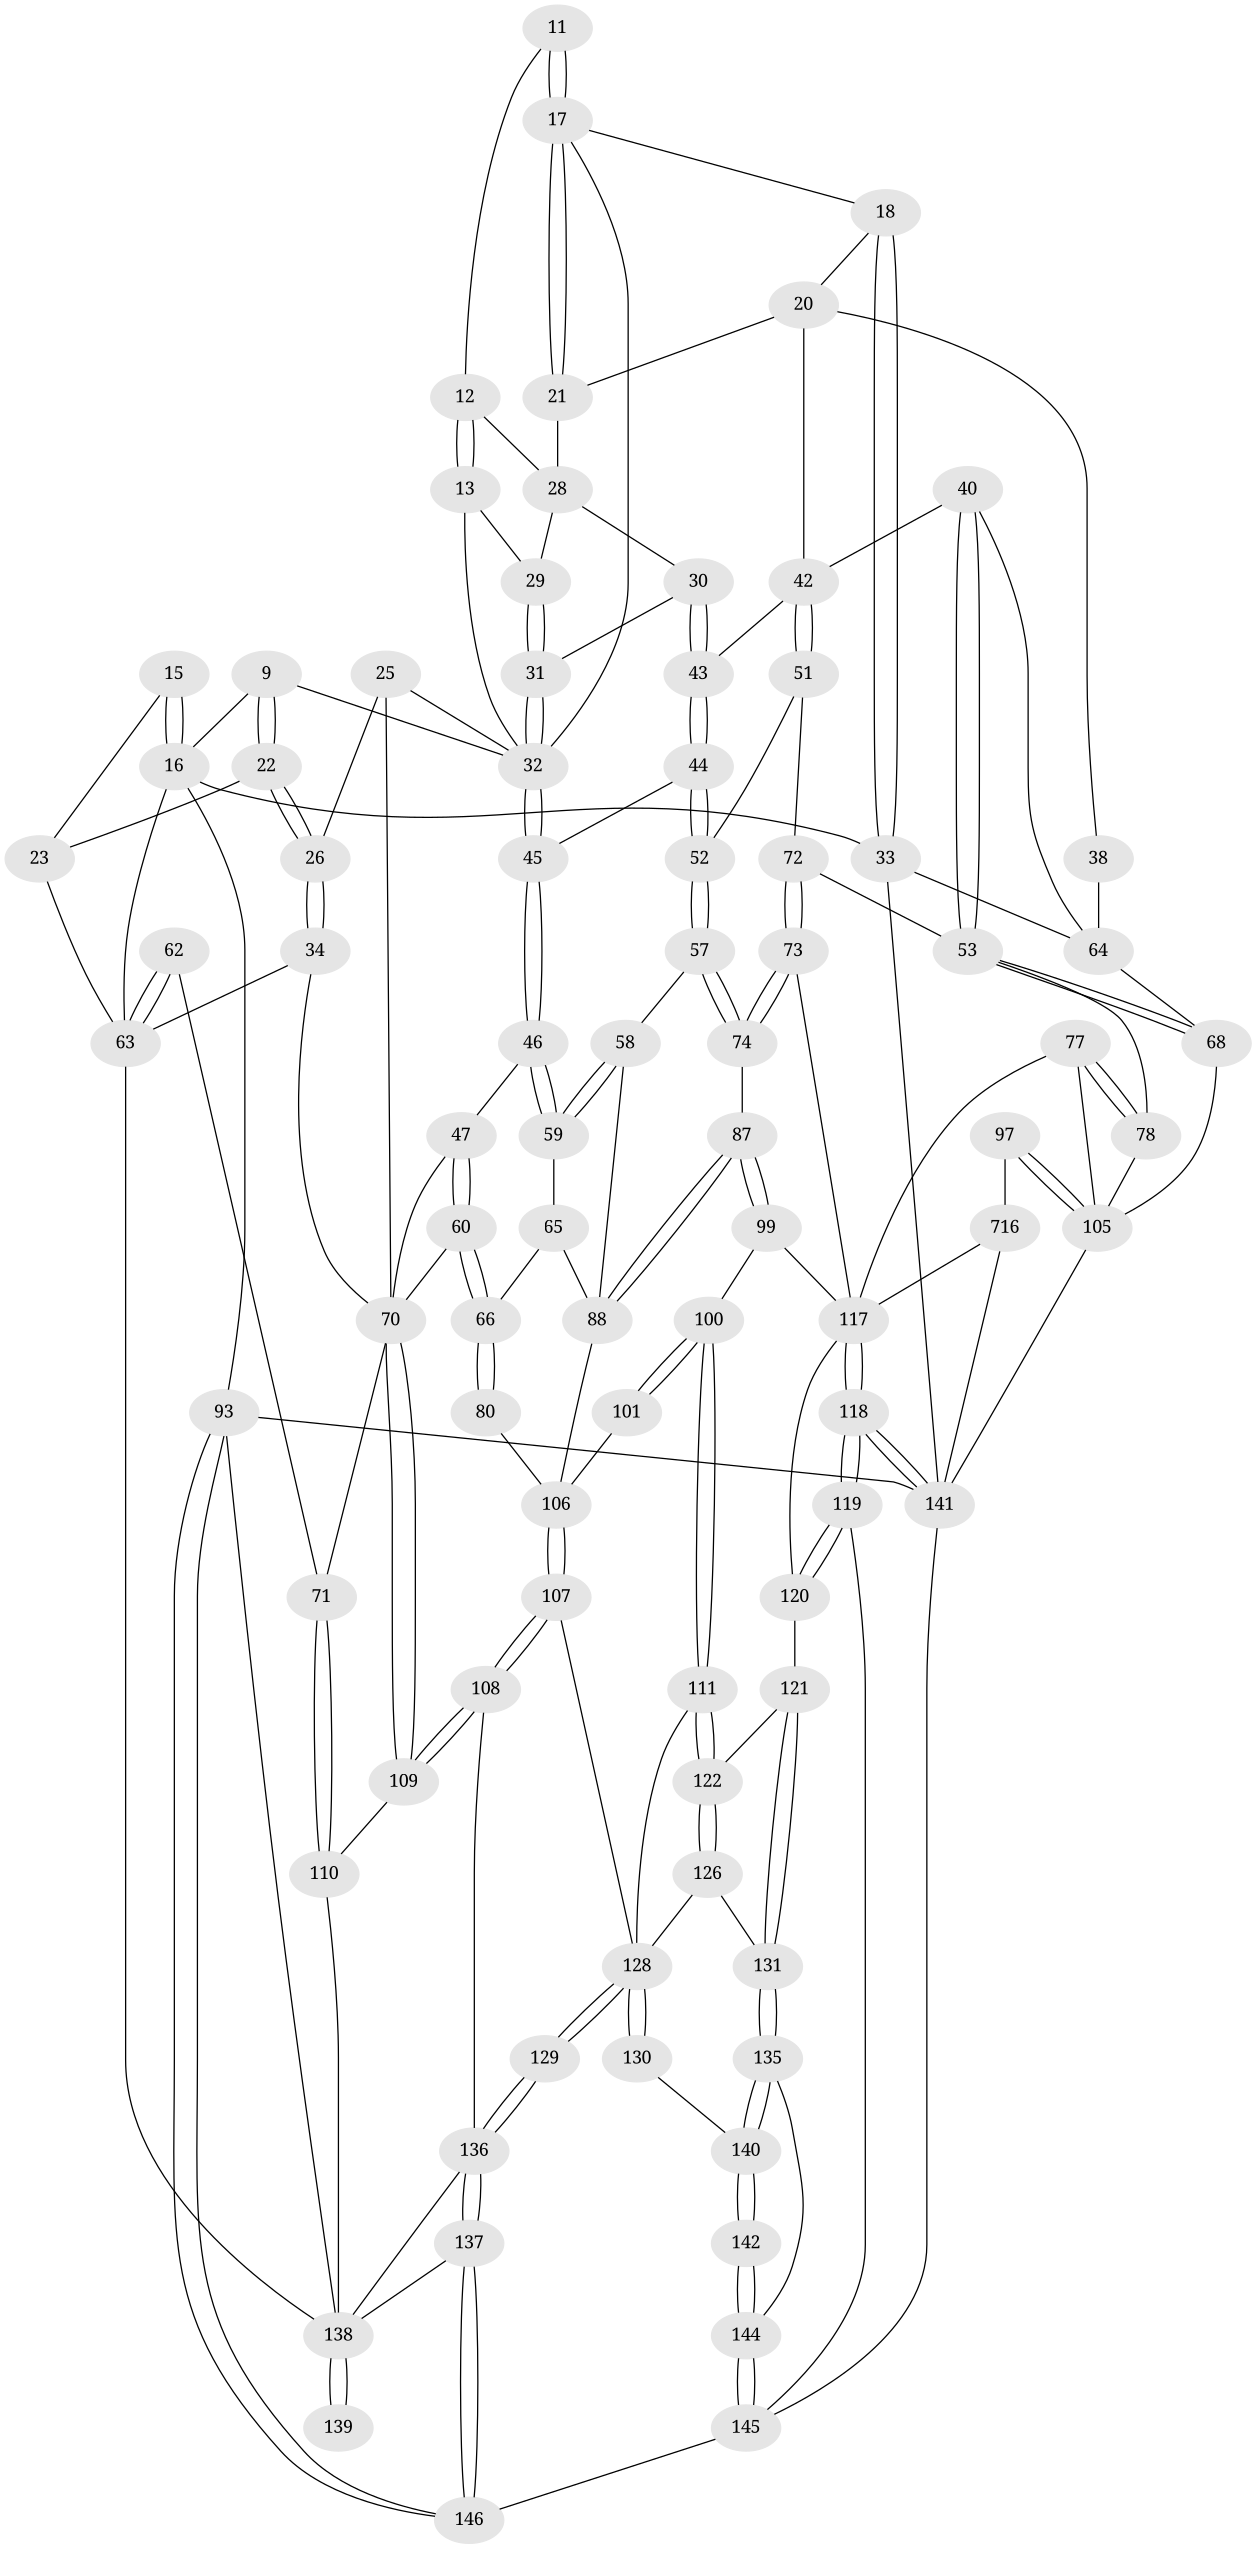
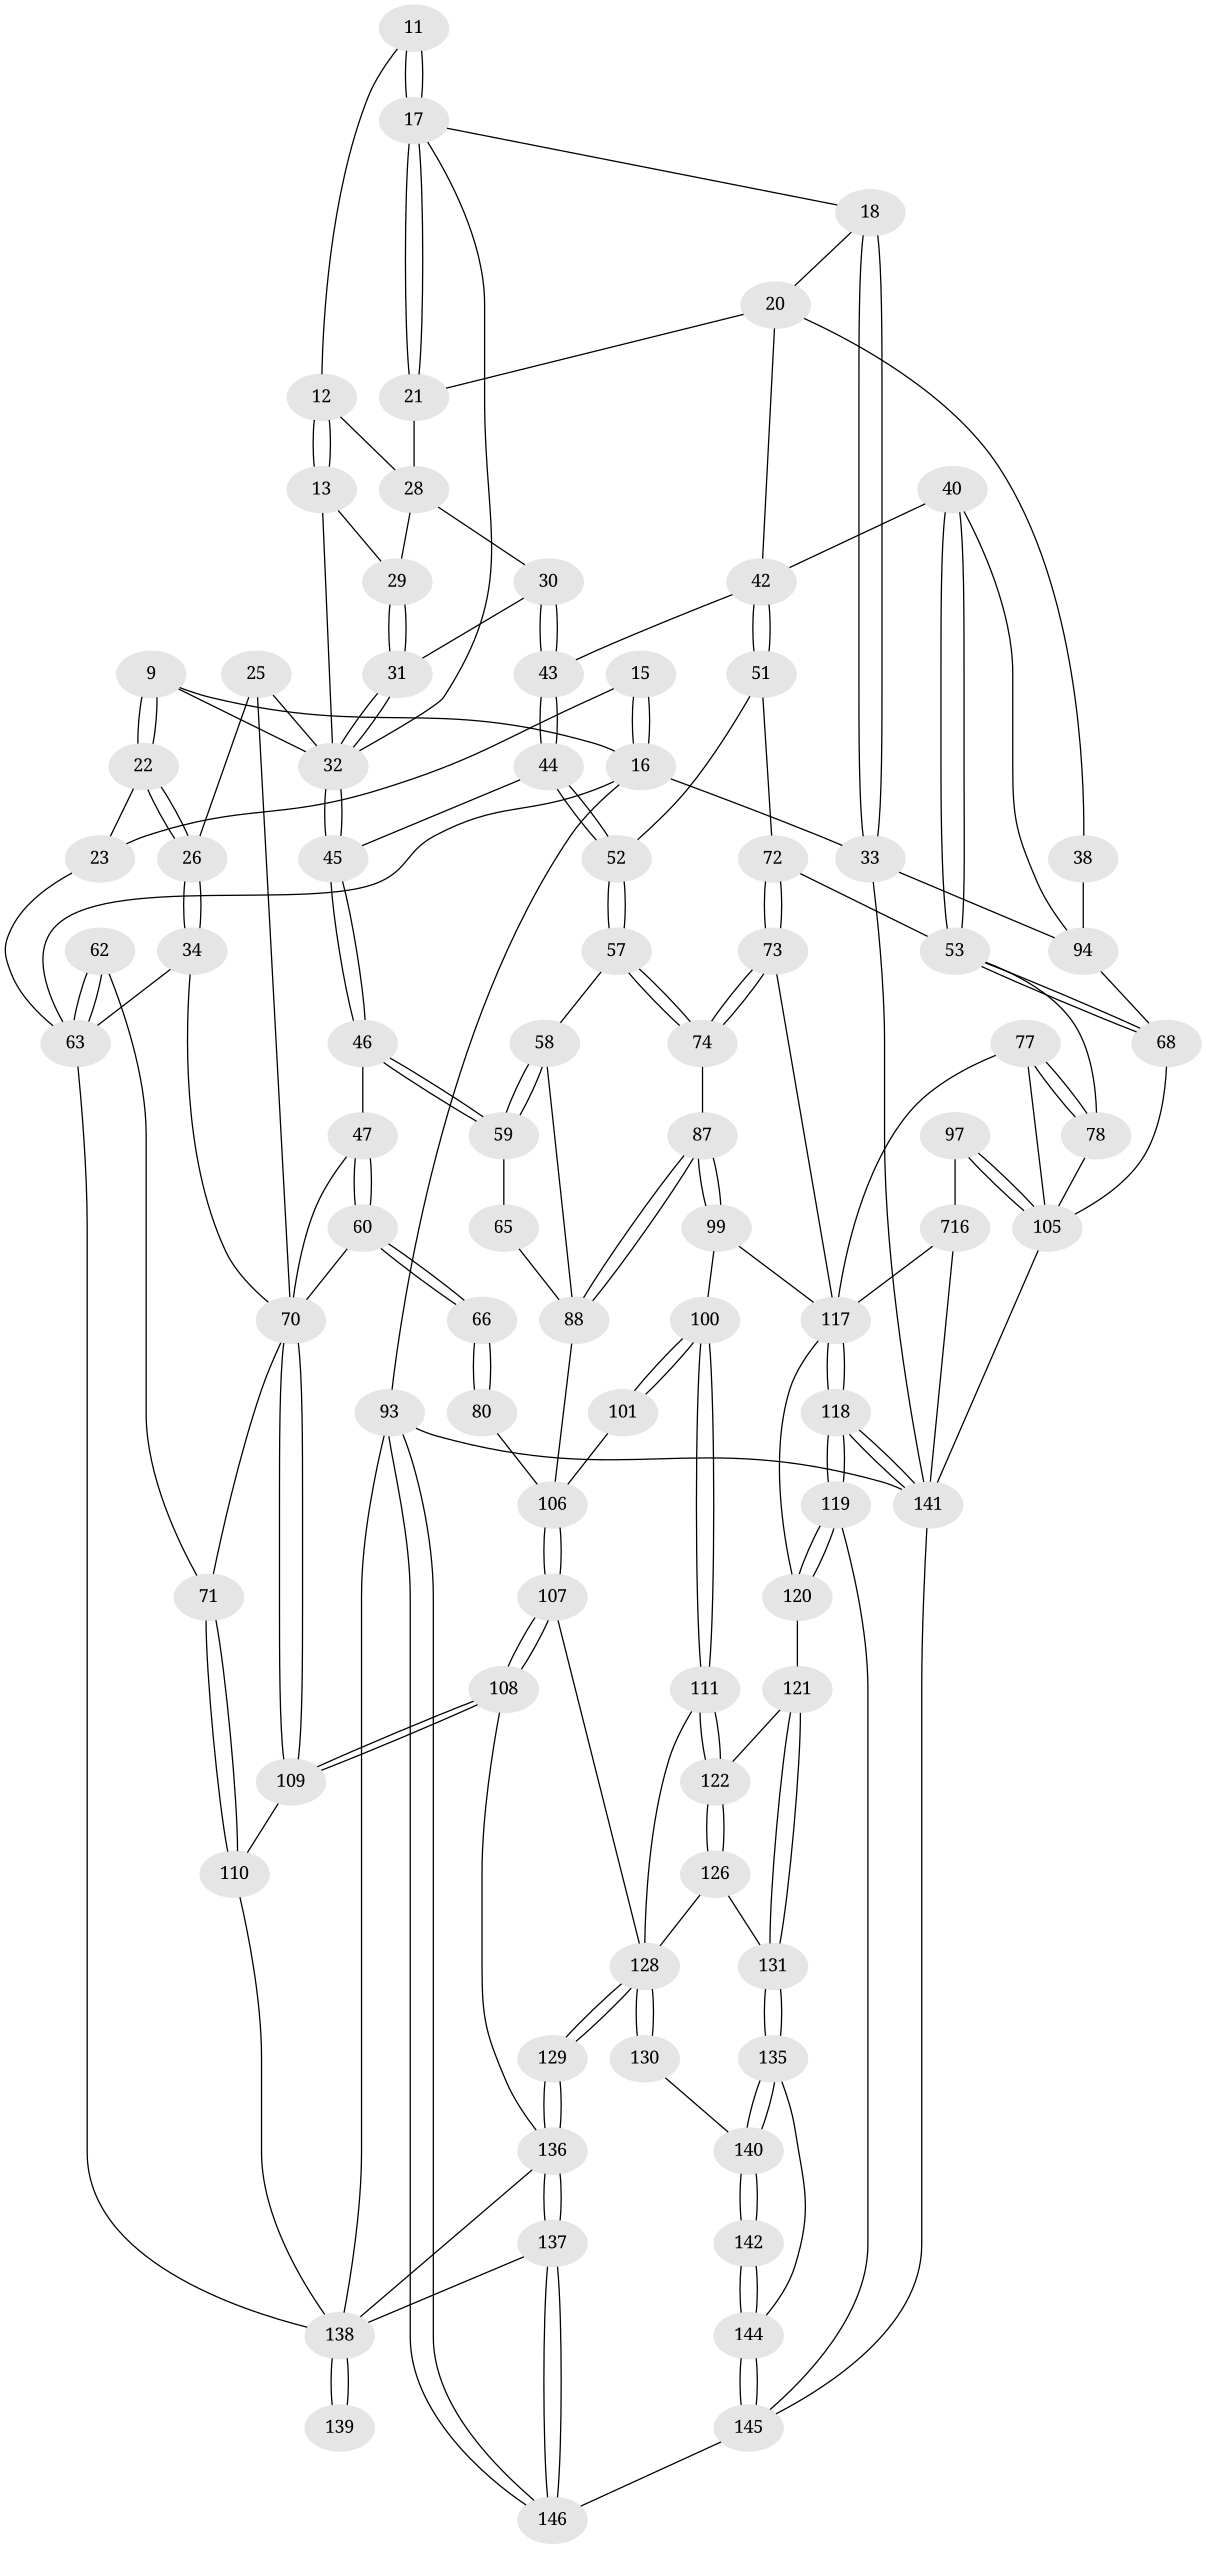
(1099, 951) -> (1083, 951)
(520, 1274) -> none
